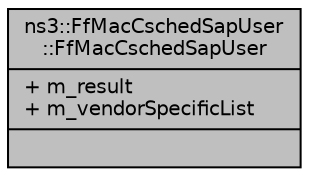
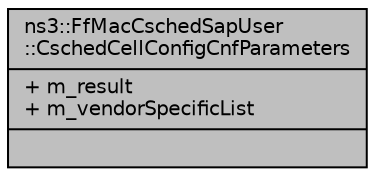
(154, 49) -> (187, 49)
